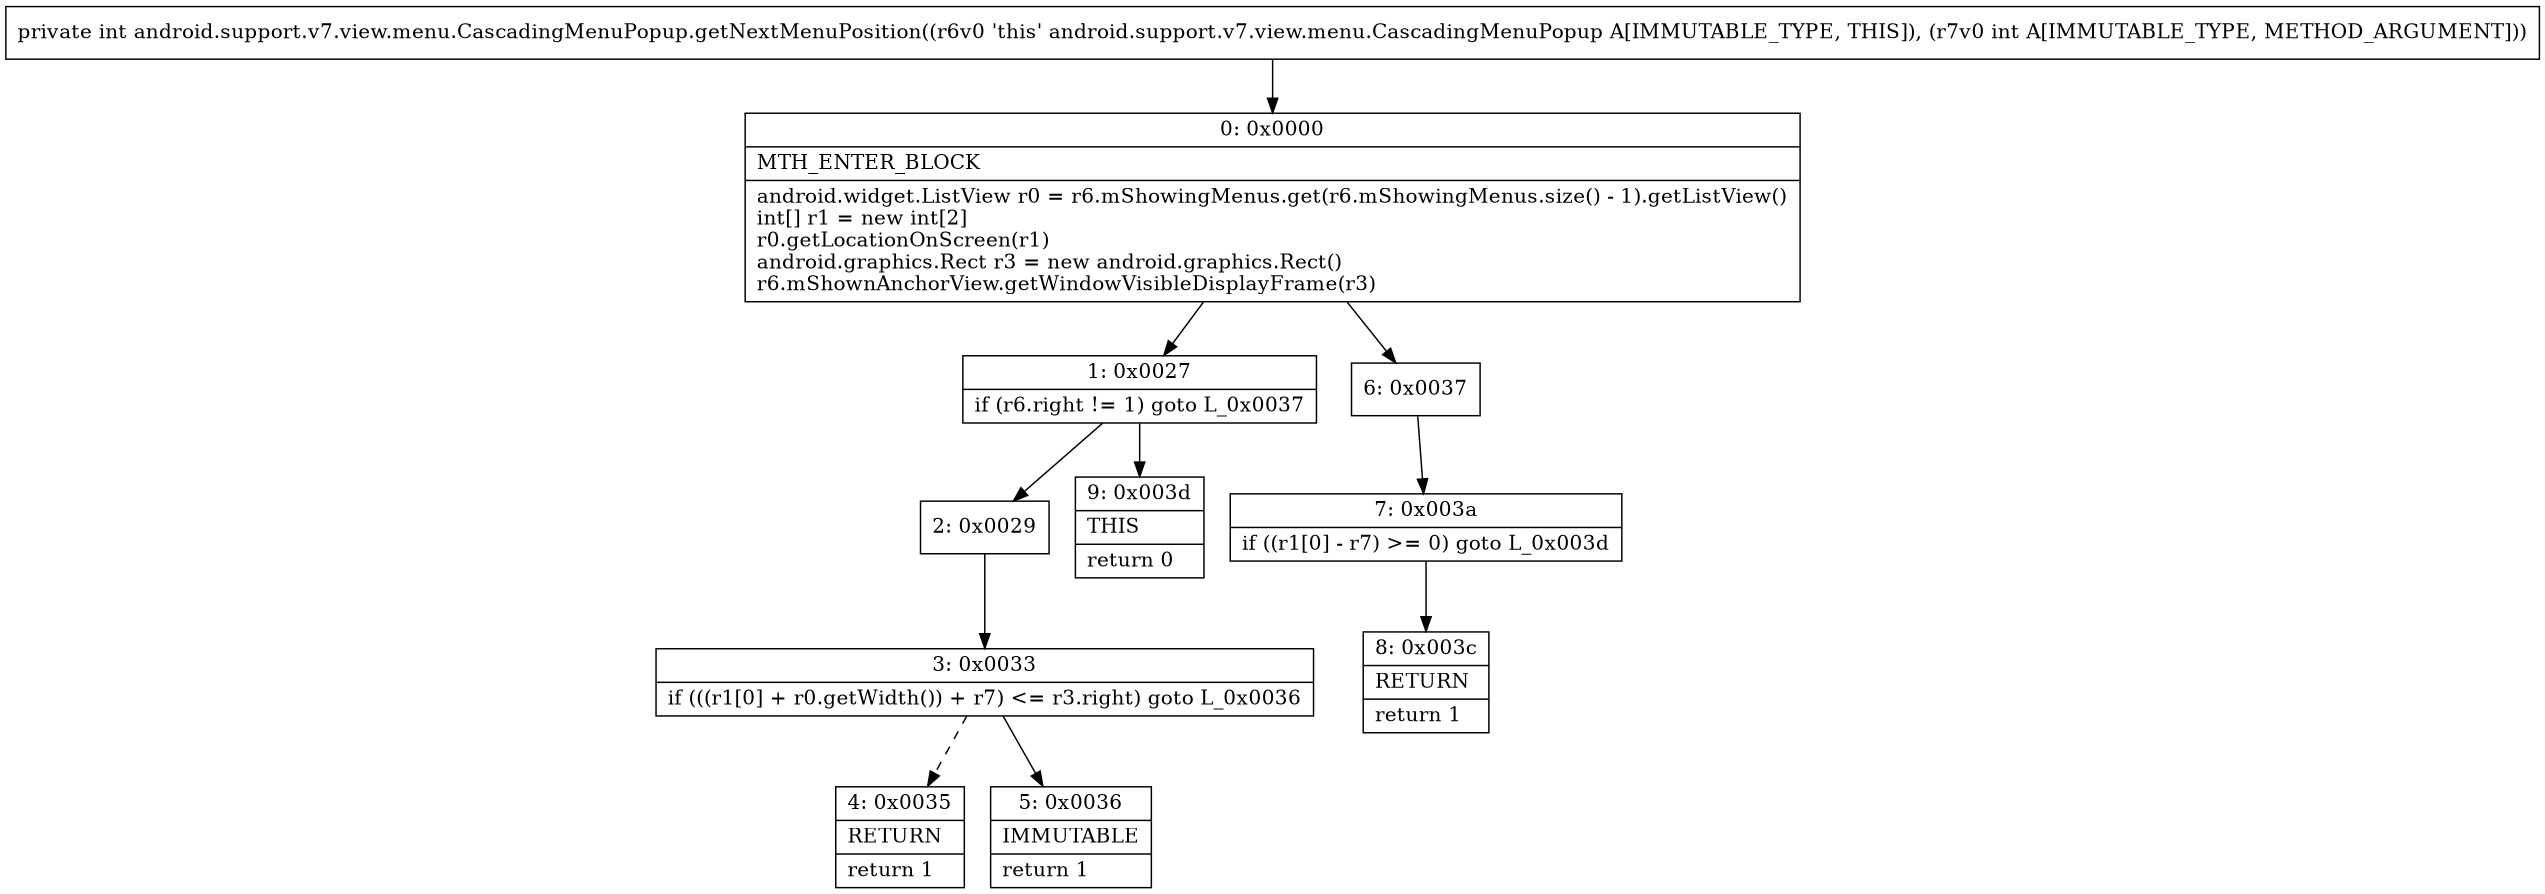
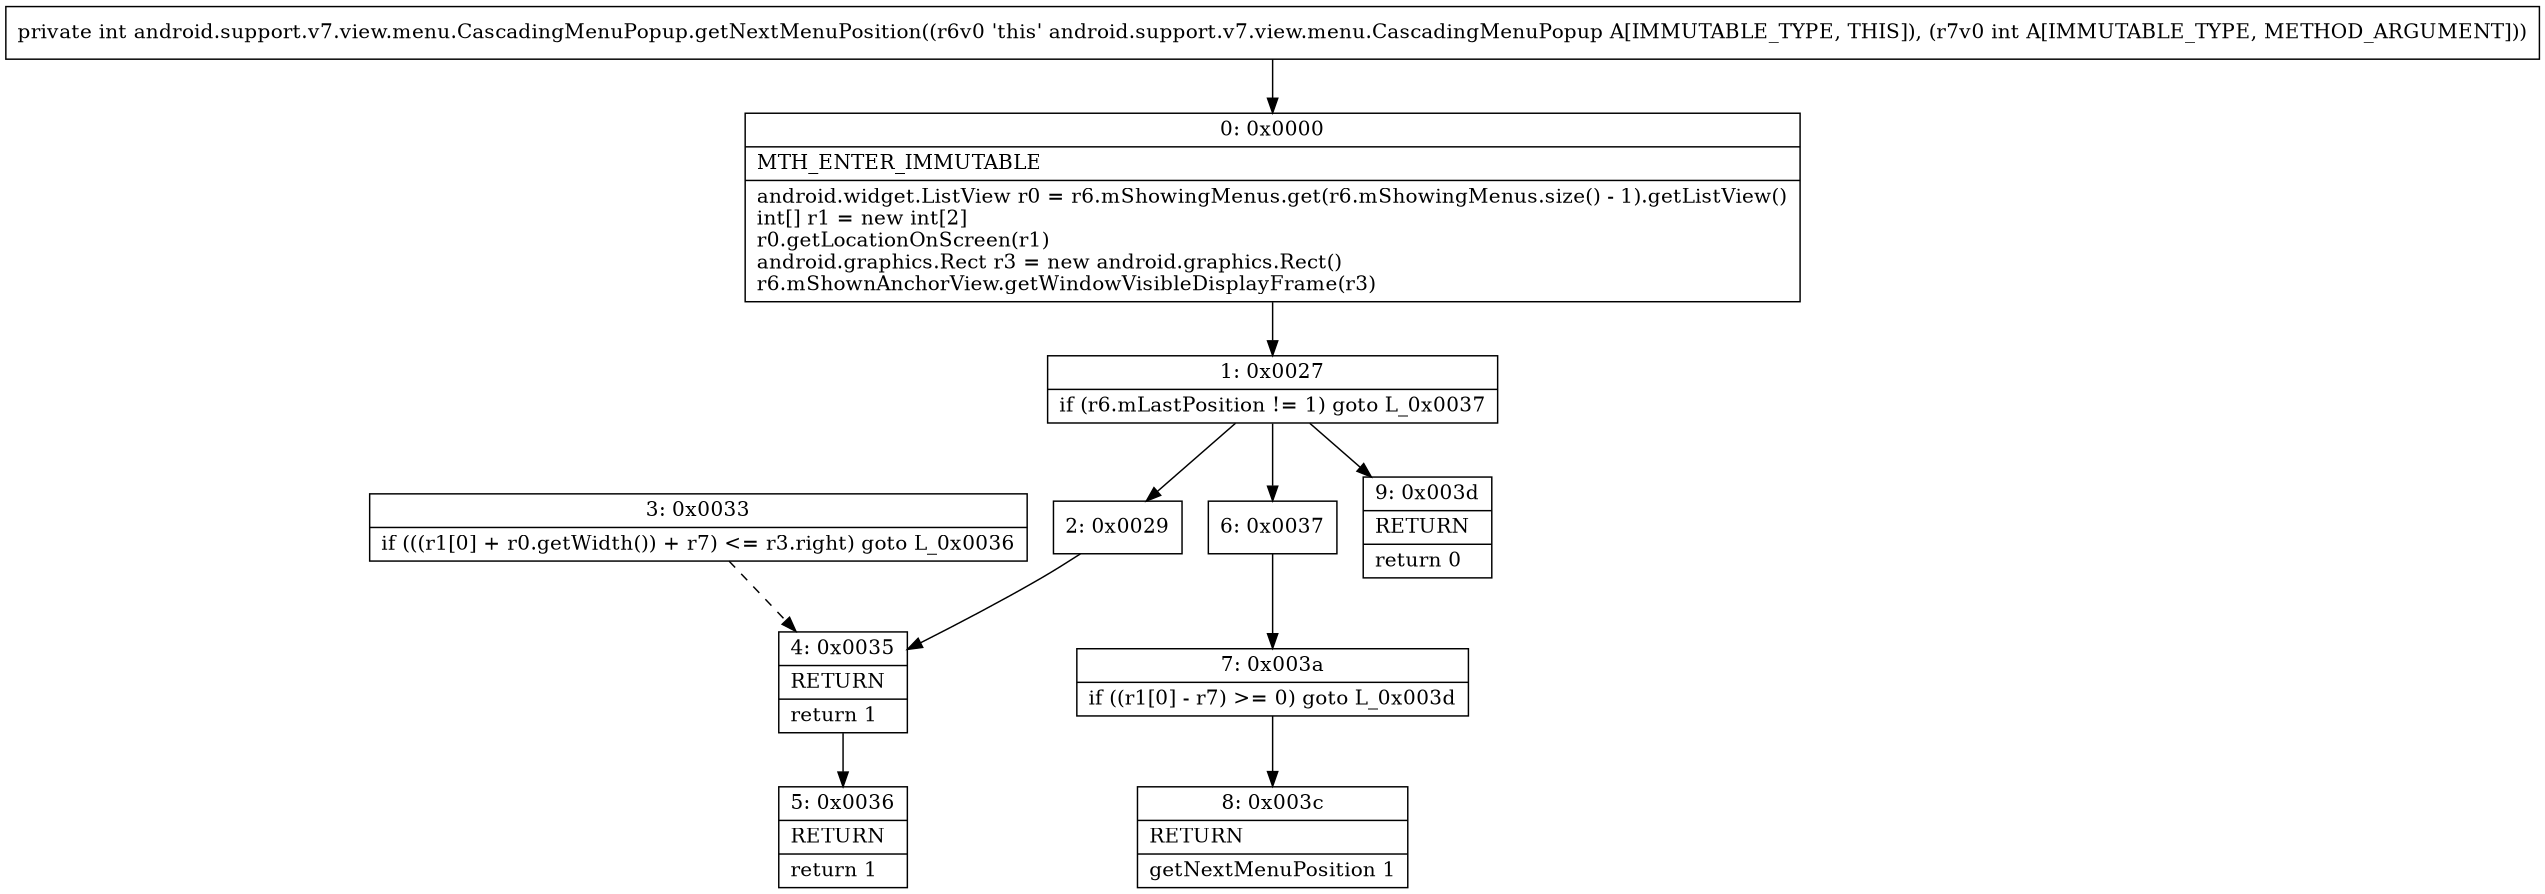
(869, 163) -> (900, 163)
(1367, 327) -> (1273, 455)
(1140, 405) -> (1273, 405)
(1114, 527) -> (1422, 527)
(985, 594) -> (1002, 600)
(1419, 715) -> (1273, 870)
(1019, 745) -> (843, 752)
(1071, 836) -> (838, 836)
